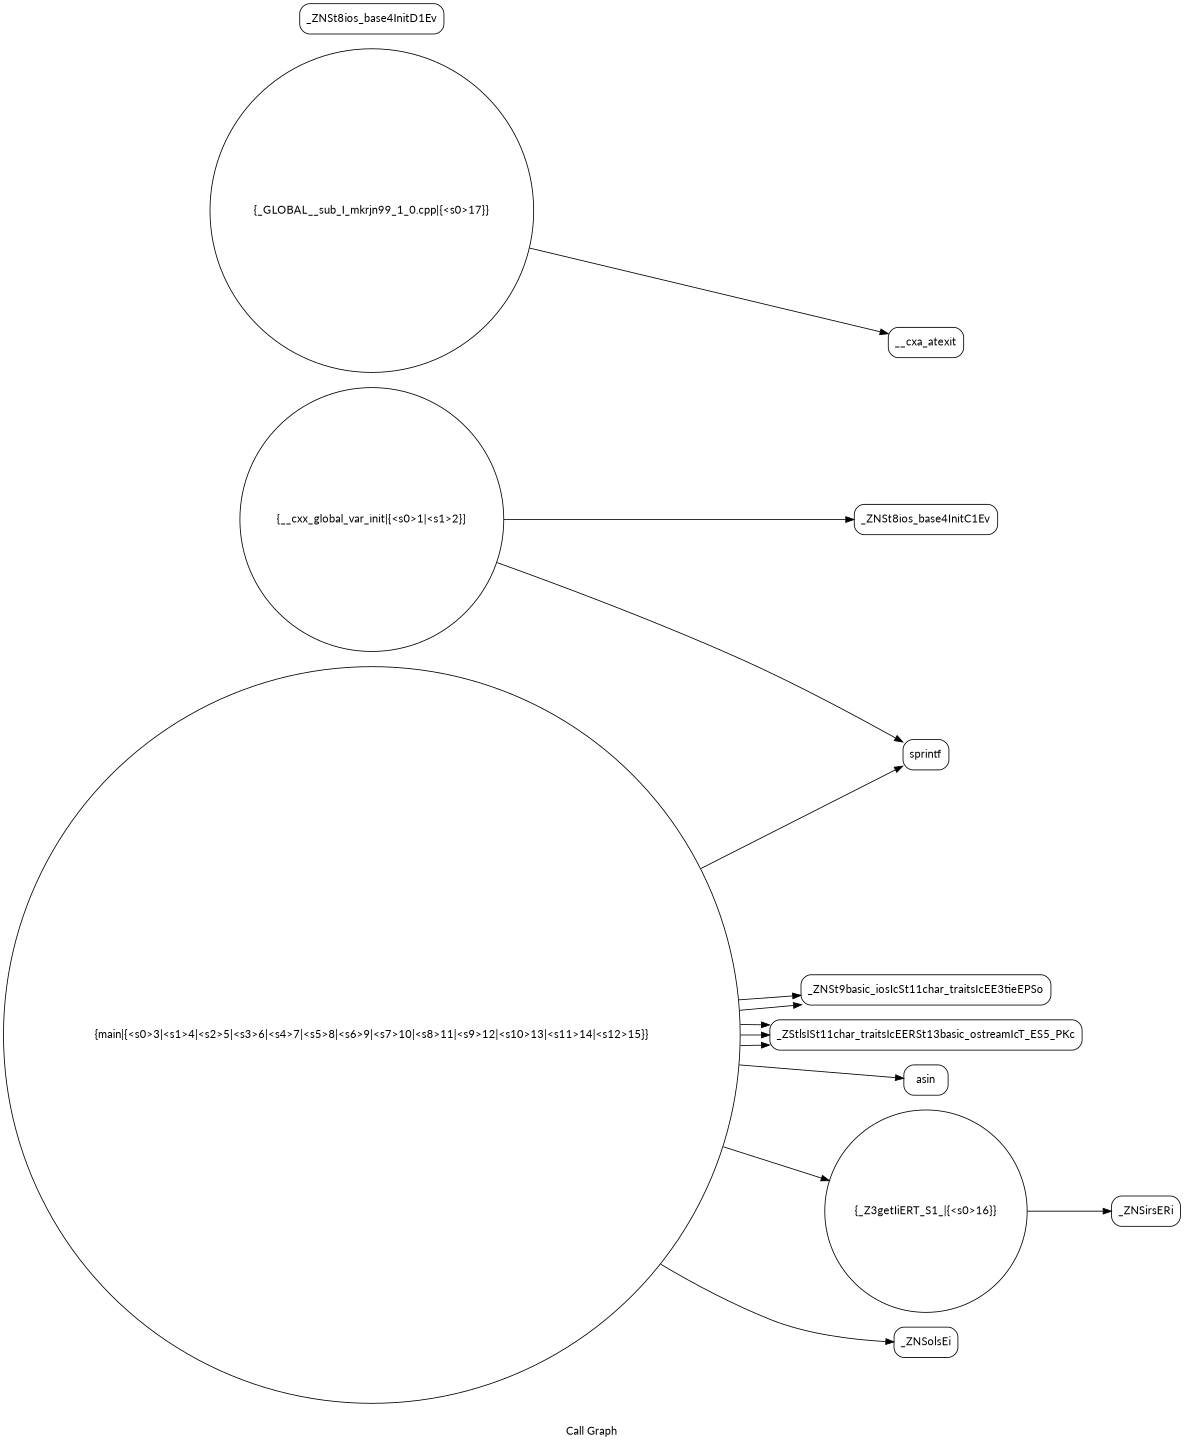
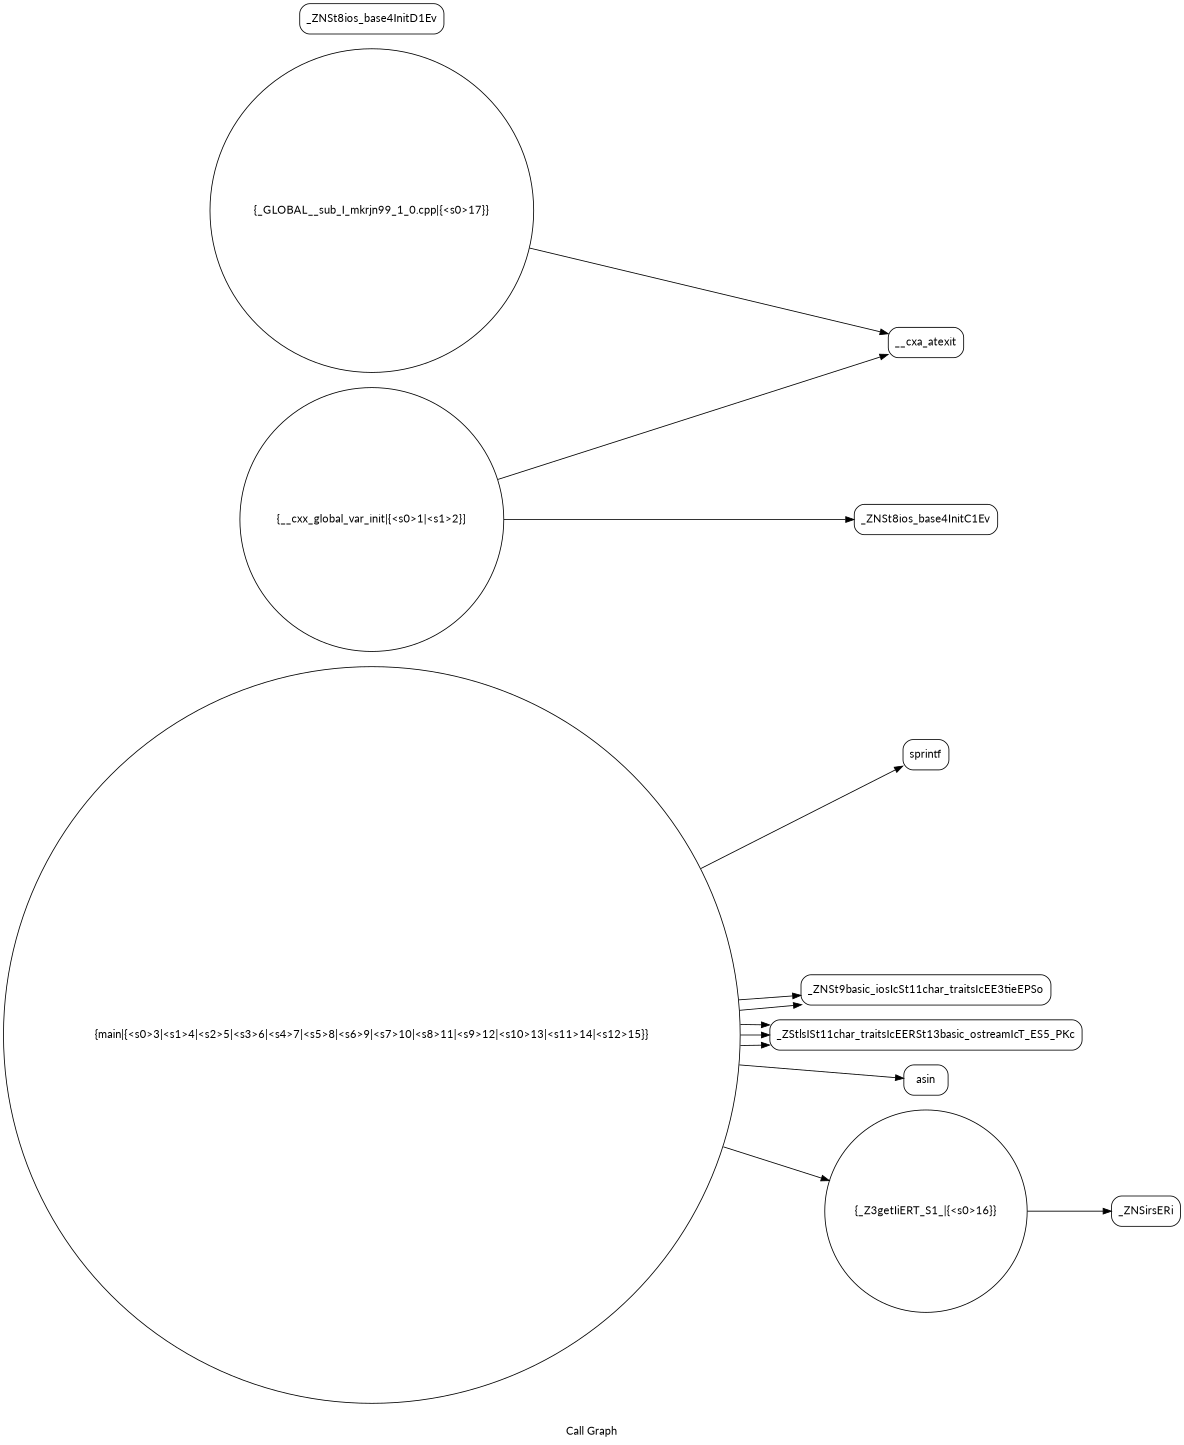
(700, 641) -> (689, 418)
(926, 1342) -> none
